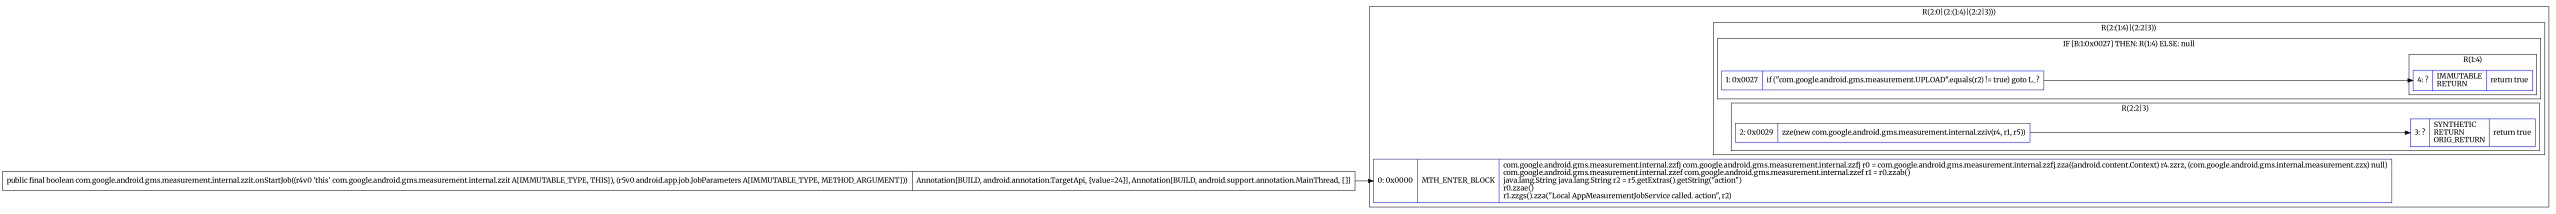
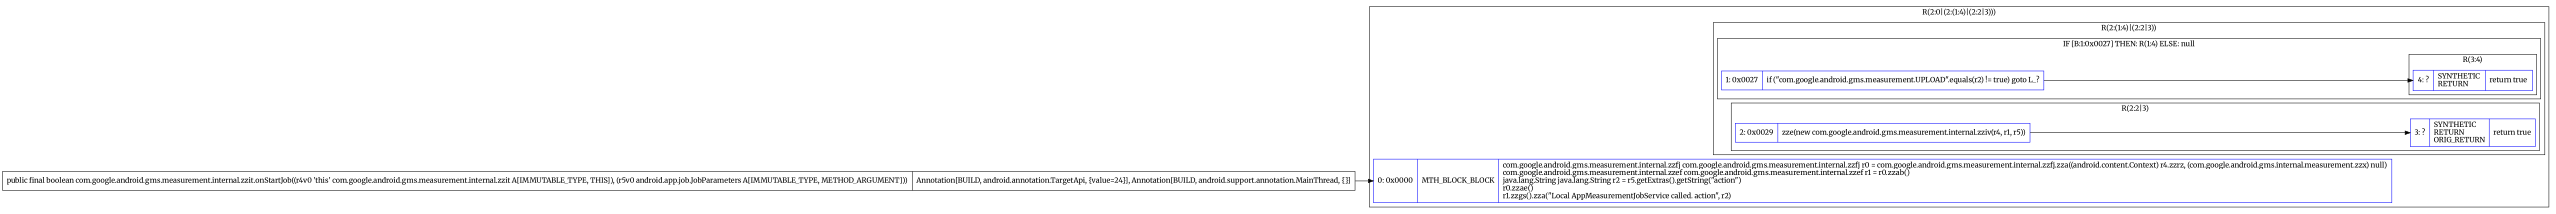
(2473, 60) -> (2473, 60)
(2459, 76) -> (2459, 76)
(1458, 181) -> (1458, 181)
